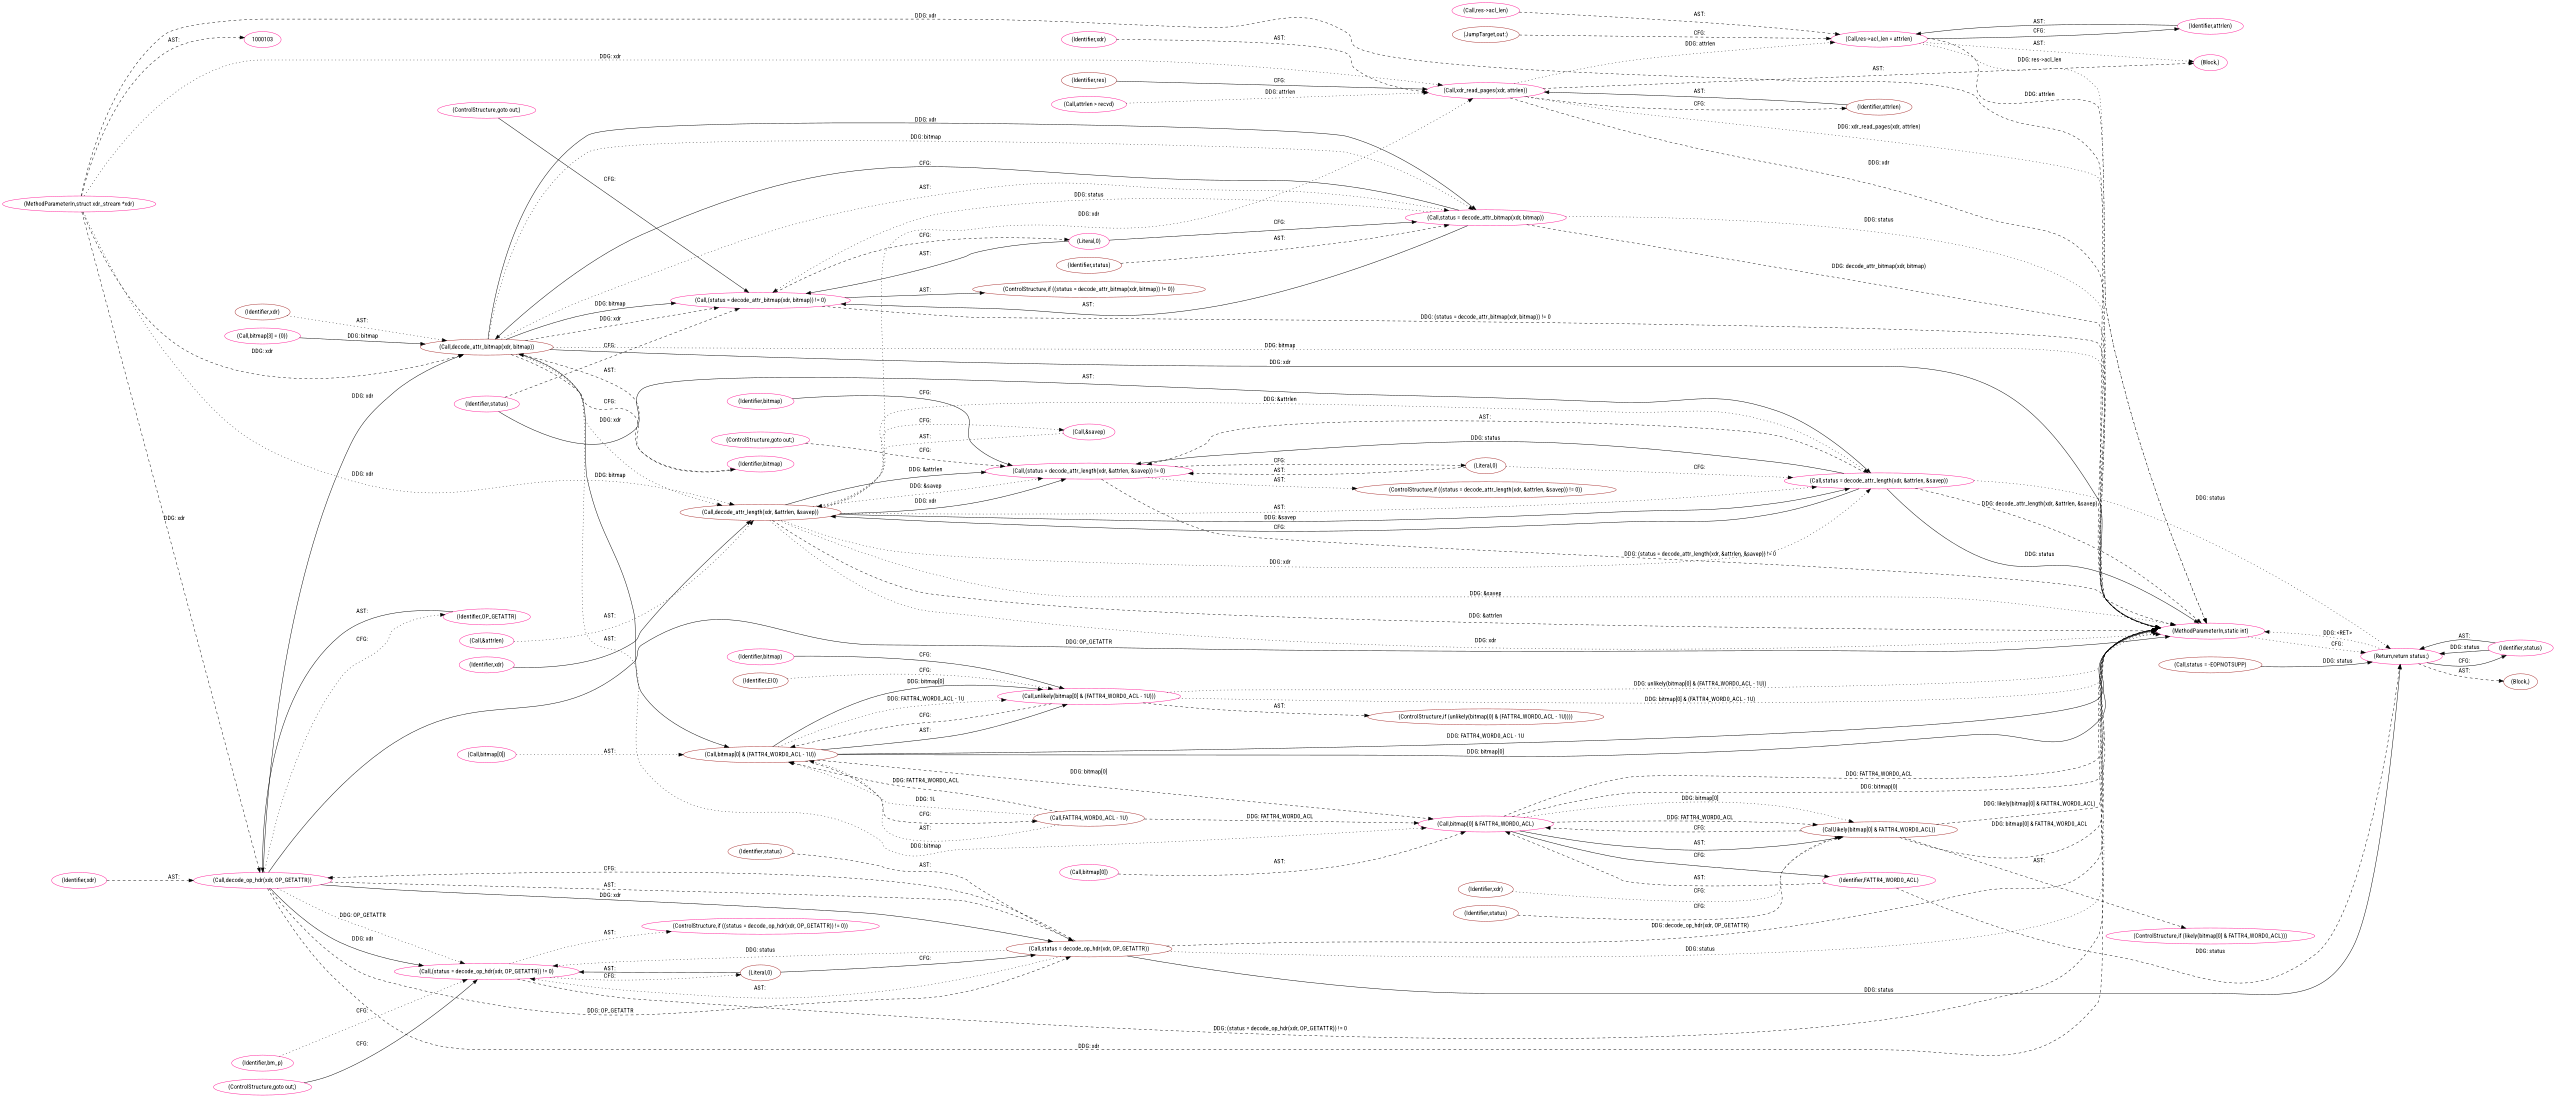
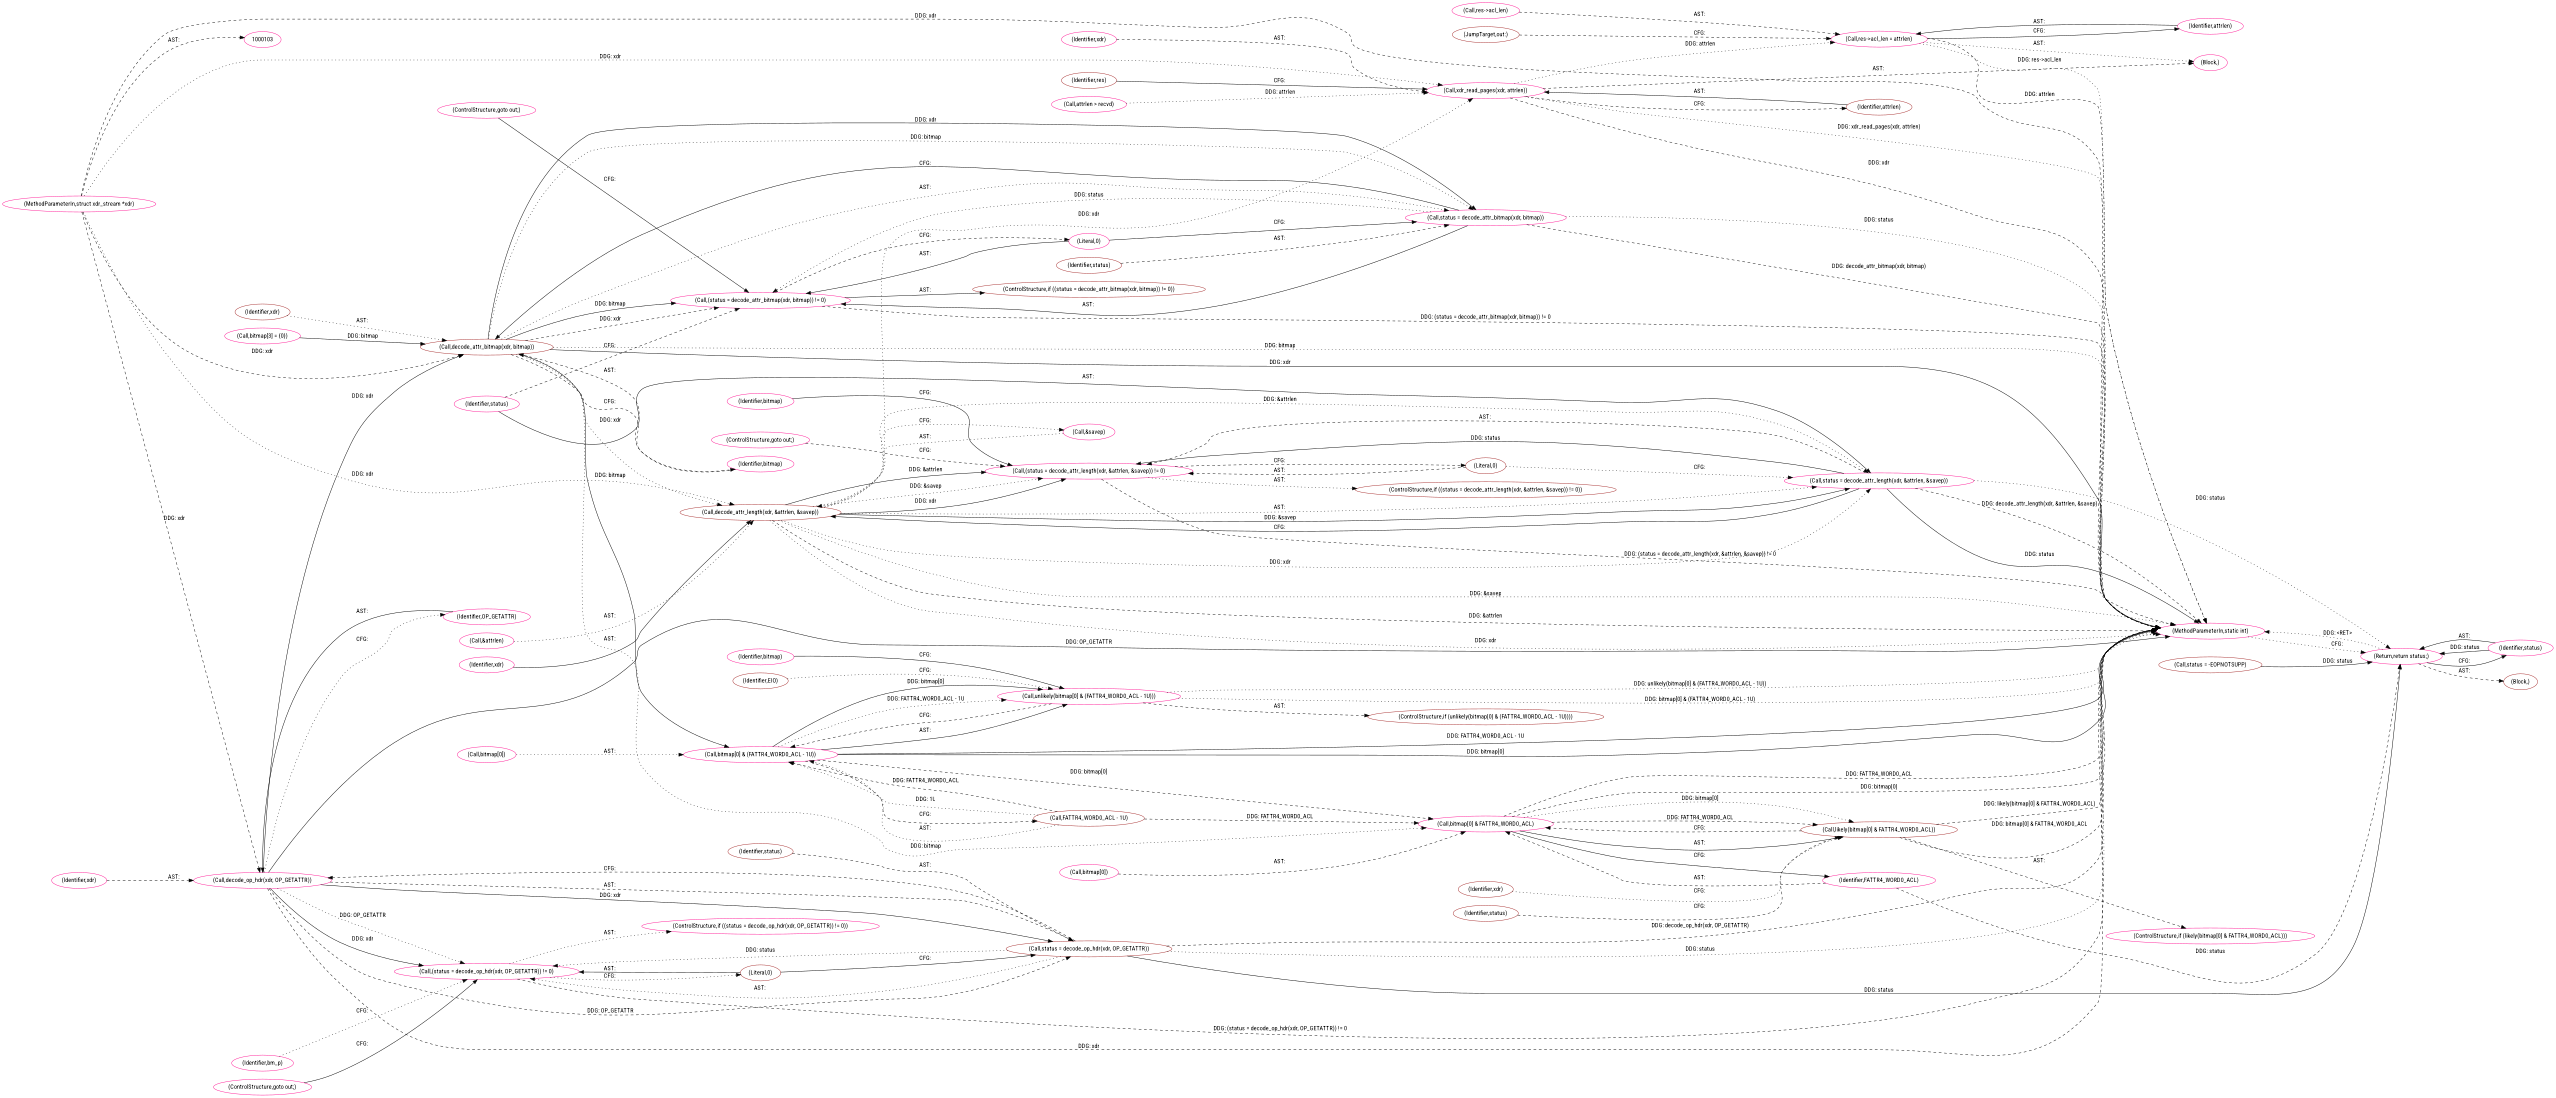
(761, 755) -> (761, 755)
